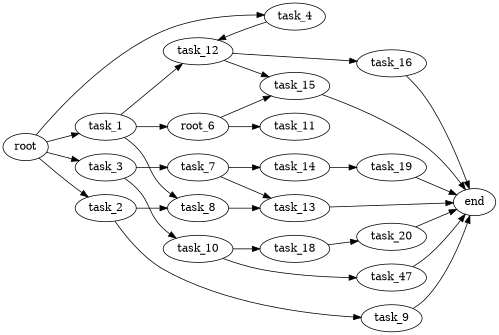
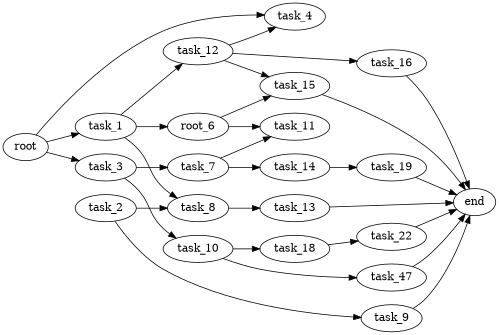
(246, 29) -> (249, 38)
(60, 176) -> none
(242, 186) -> (242, 149)
(392, 237) -> (392, 237)
